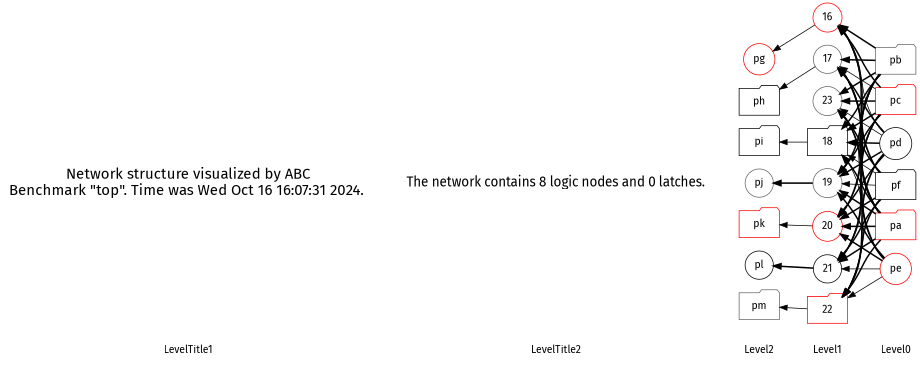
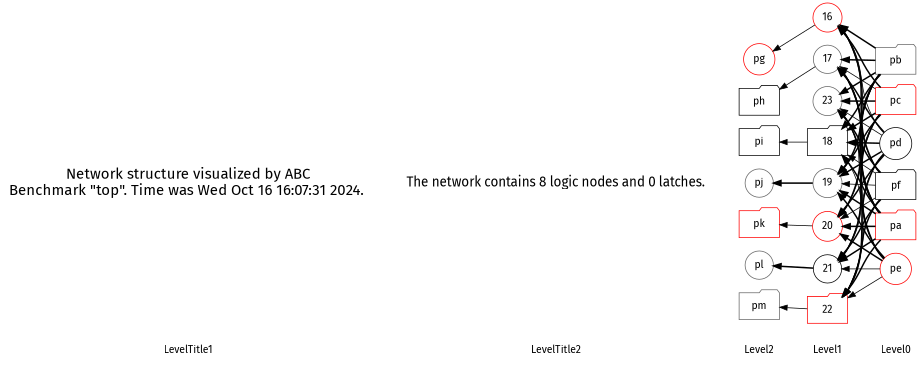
(861, 206) -> (861, 206)
(759, 265) -> (759, 265)
